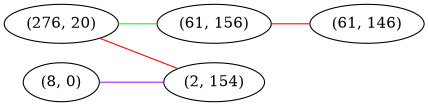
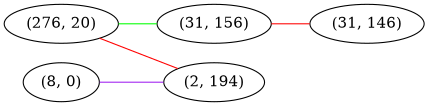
(214, 24) -> (214, 24)
(367, 24) -> (367, 24)
(214, 82) -> (214, 82)
